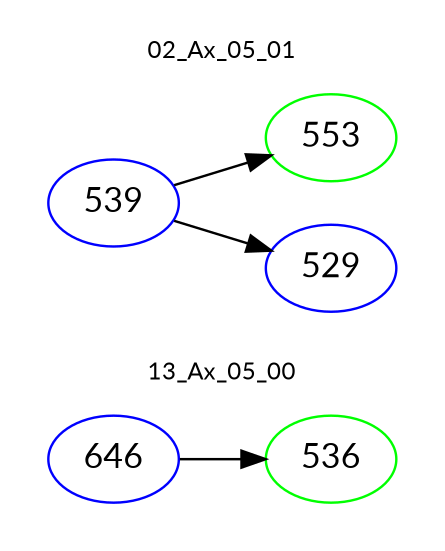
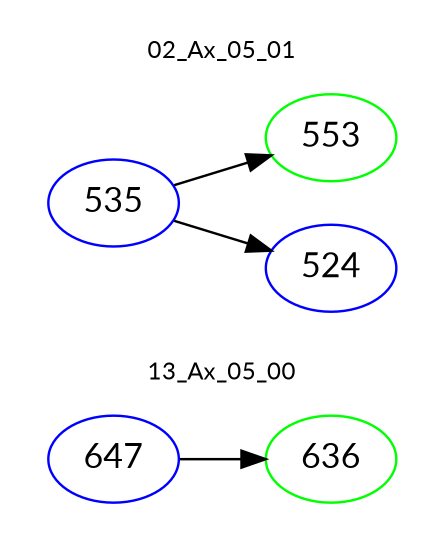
(114, 203) -> (114, 203)
(331, 268) -> (331, 268)
(114, 459) -> (114, 459)
(331, 459) -> (331, 459)
